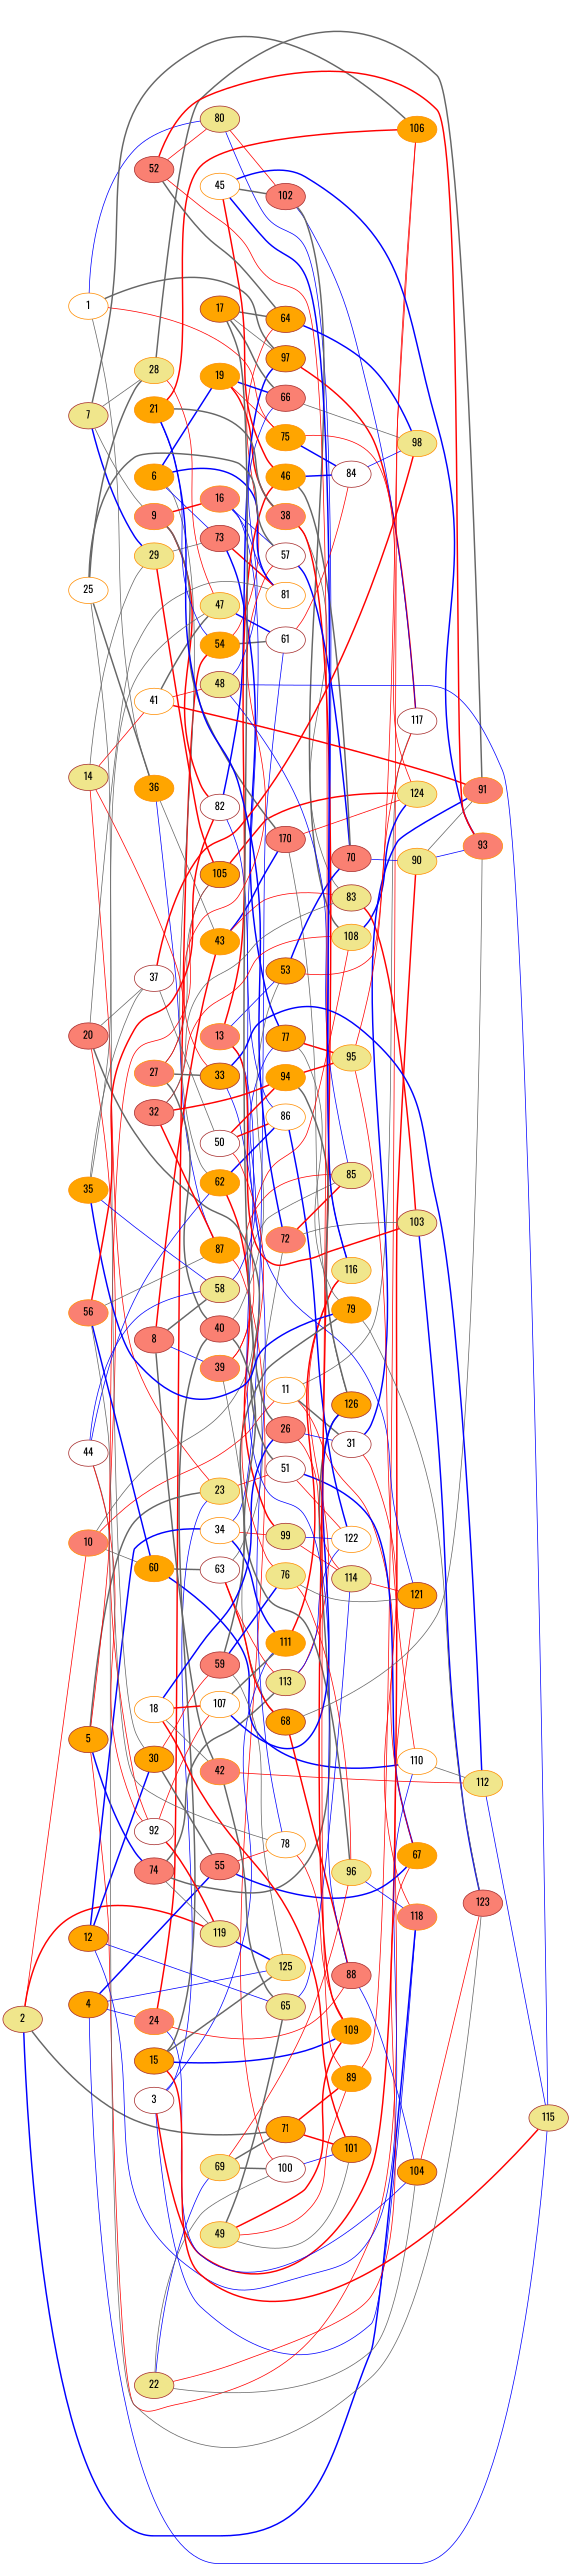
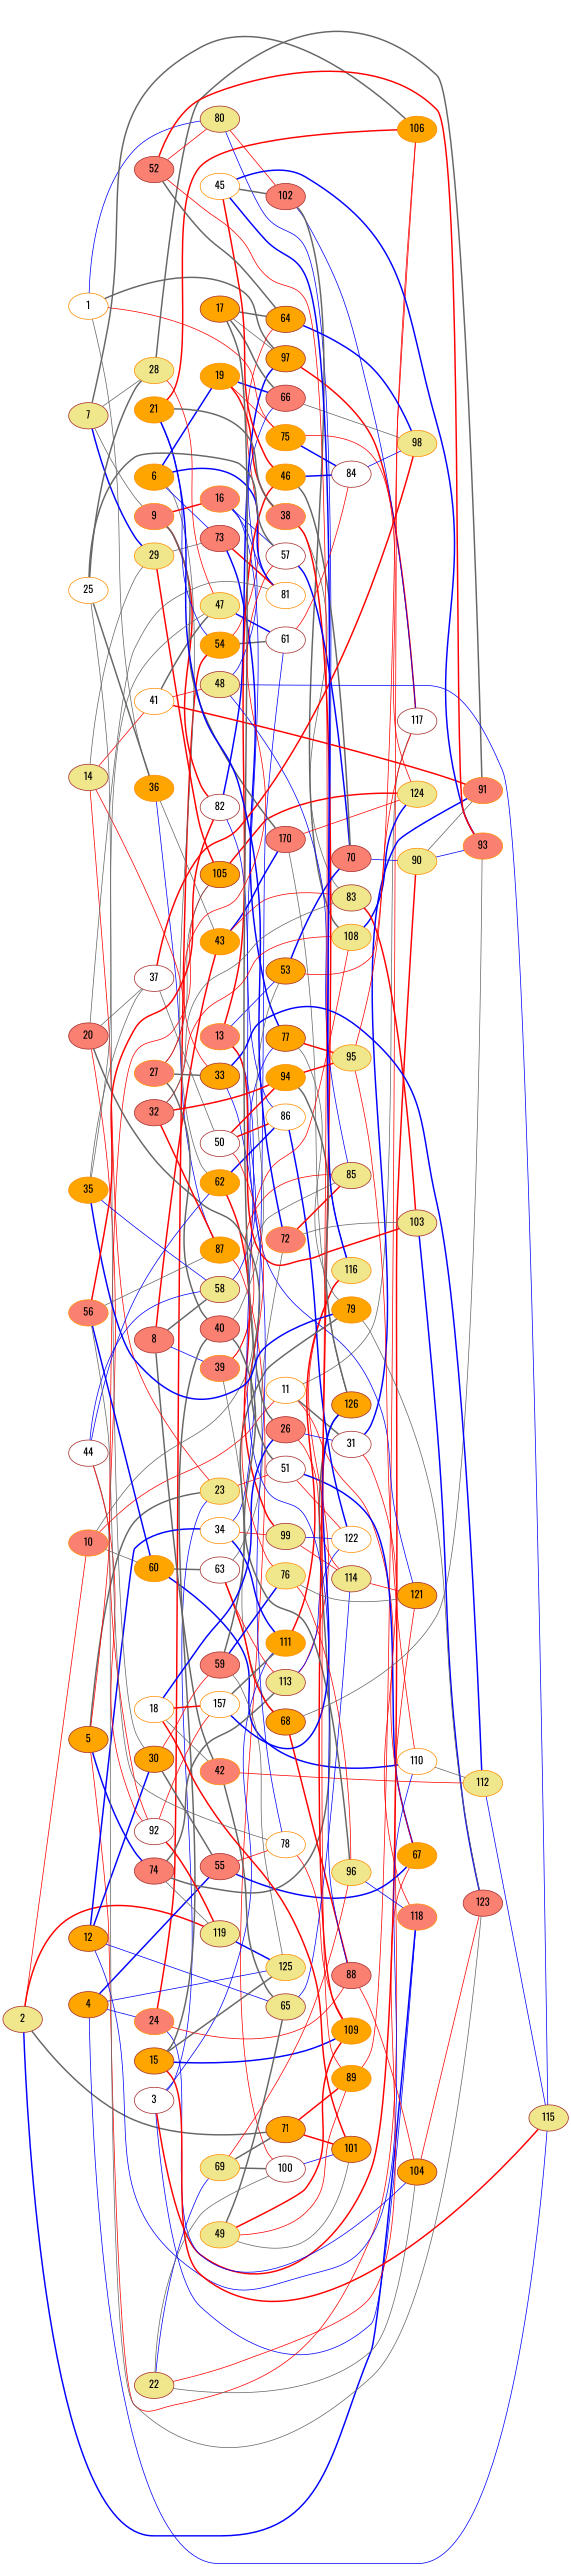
(220, 1704) -> (220, 1704)
(382, 2042) -> (382, 2042)
